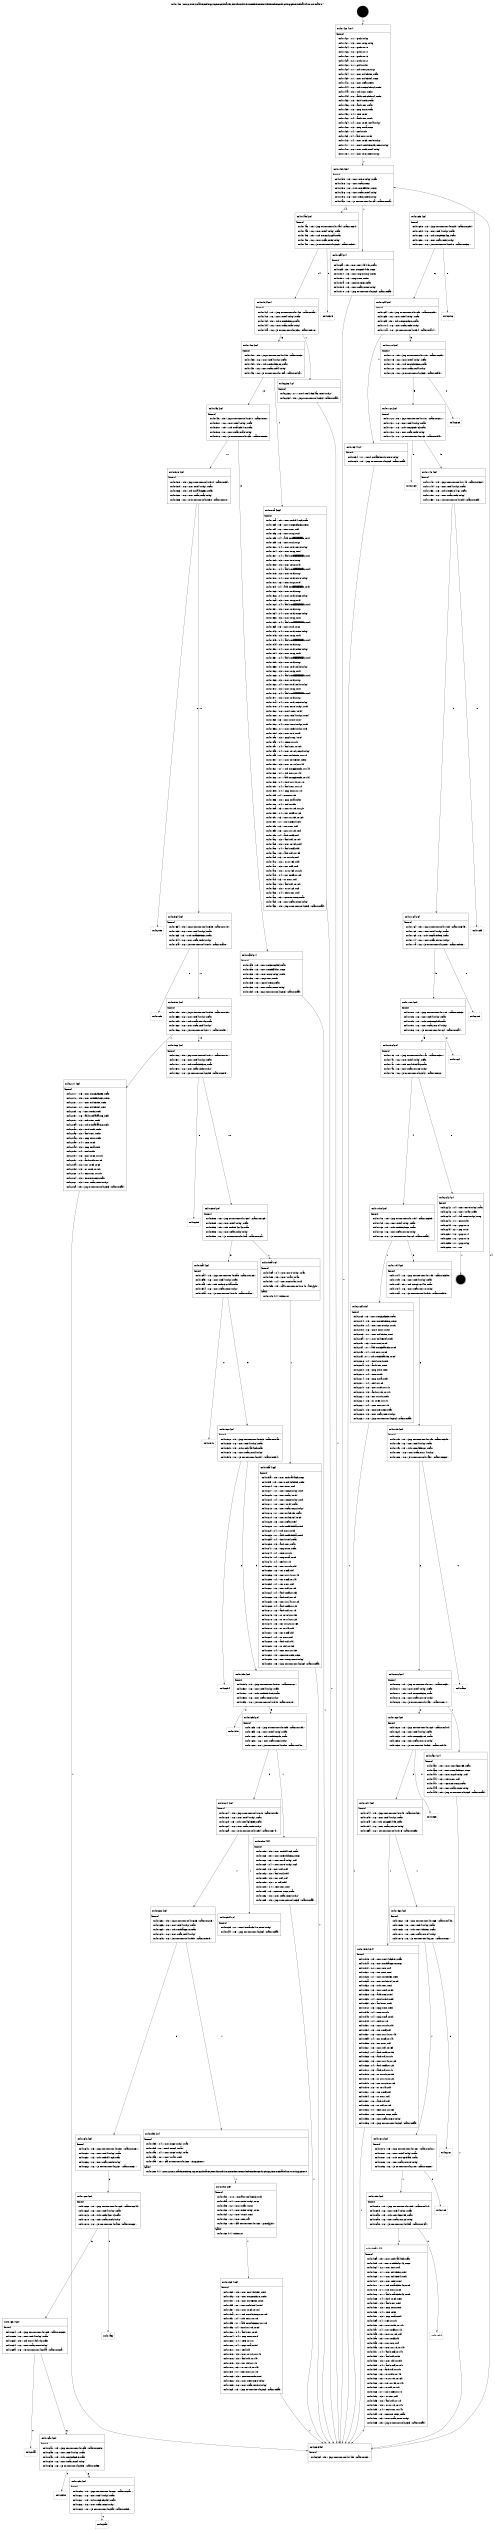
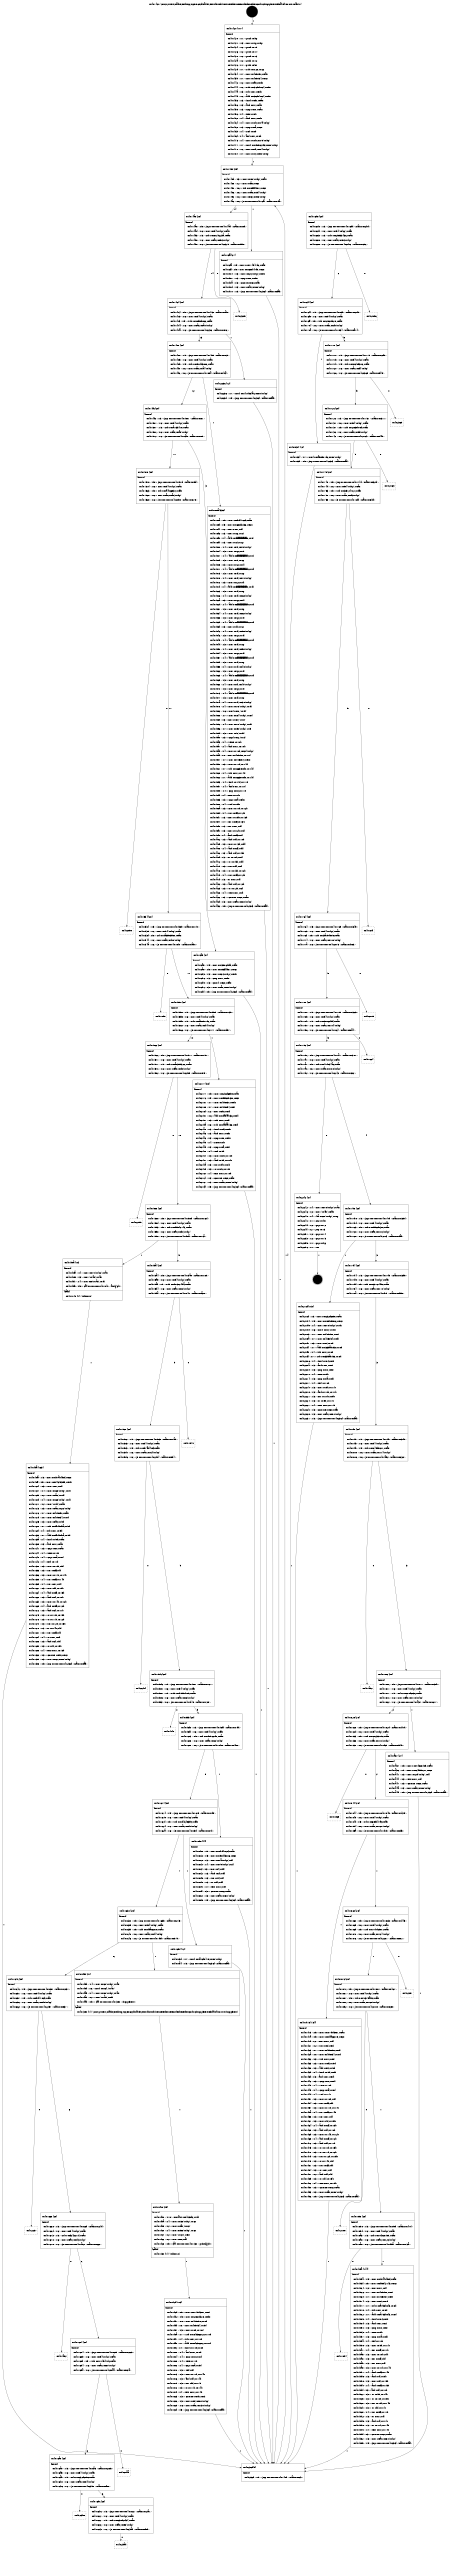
none -> (243, 2213)
none -> (31, 2231)
